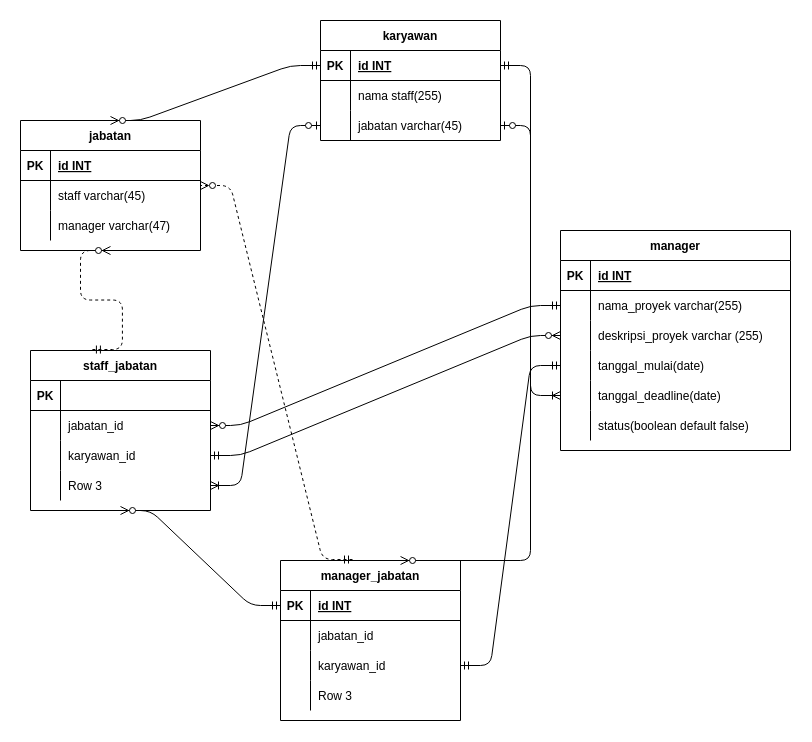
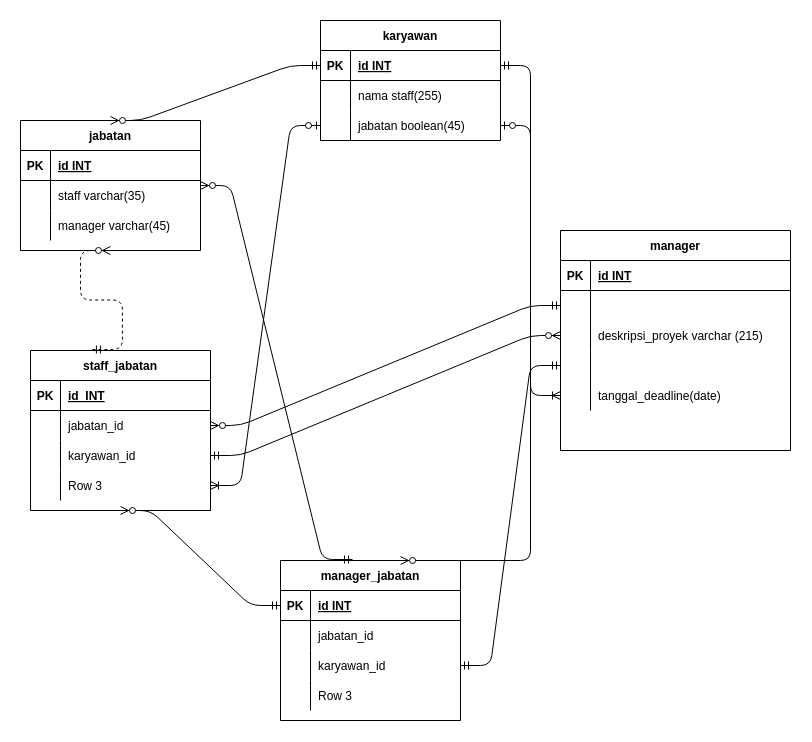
(420, 126) -> (419, 126)
(114, 196) -> (114, 196)
(120, 226) -> (120, 226)
(691, 306) -> none
(693, 336) -> (693, 336)
(691, 366) -> none
none -> (136, 396)
(691, 426) -> none
(295, 450) -> (295, 450)
